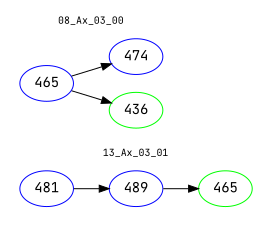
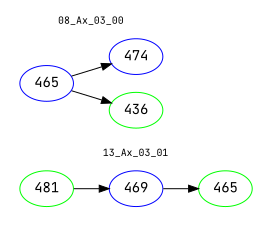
(47, 189) -> (47, 189)
(136, 189) -> (136, 189)
